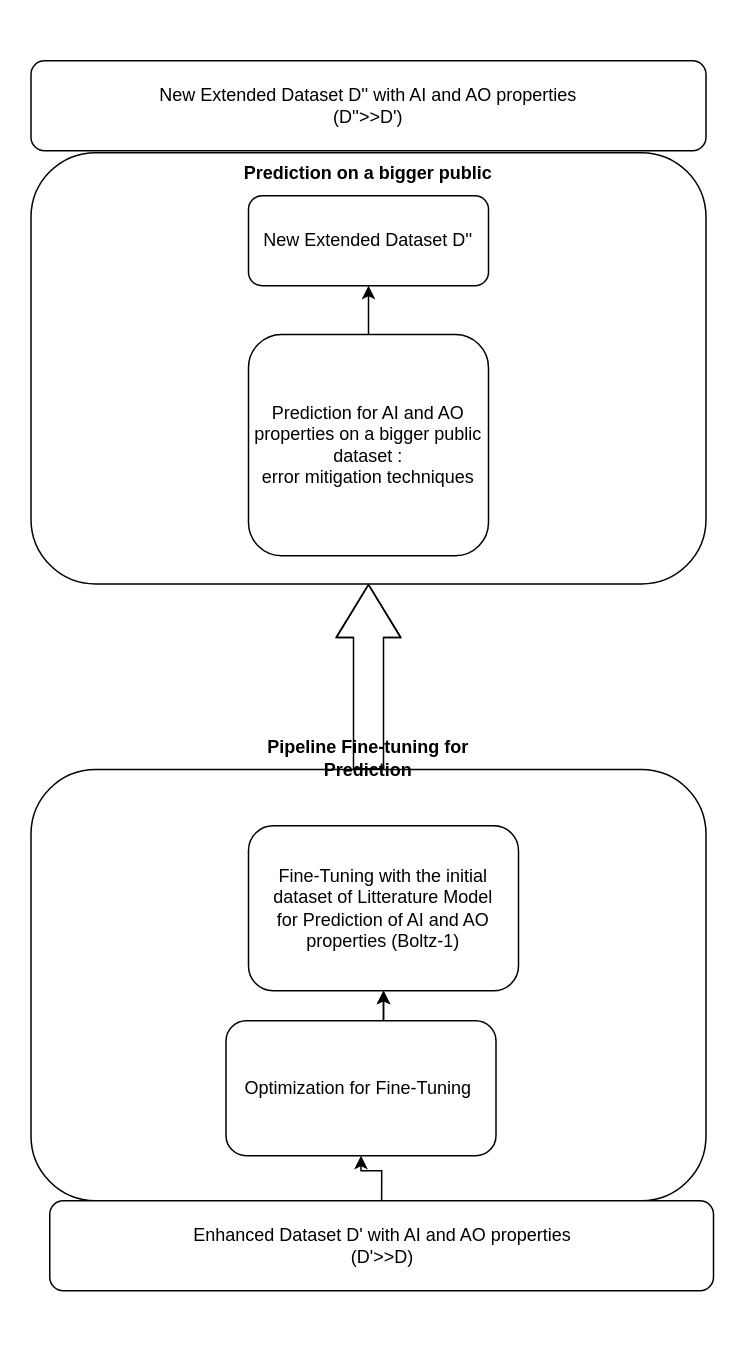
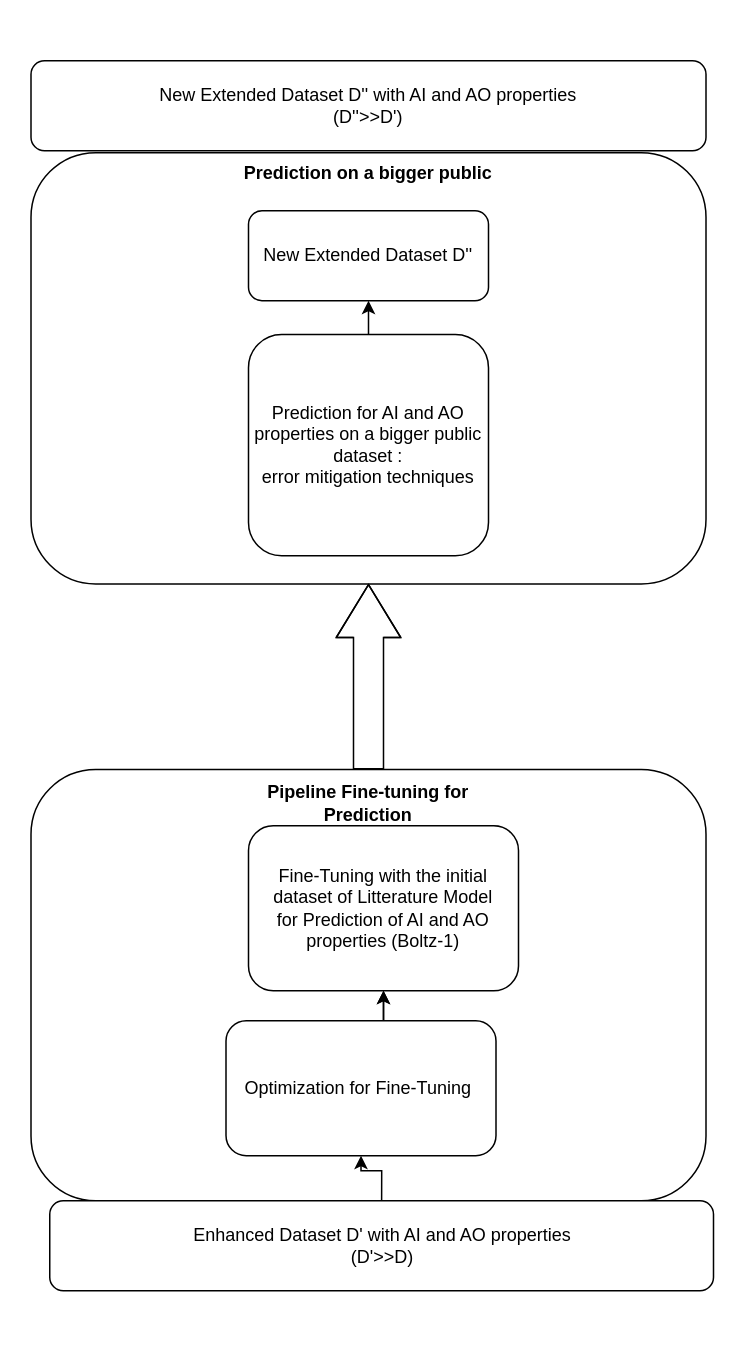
(368, 241) -> (368, 256)
(368, 758) -> (368, 803)
